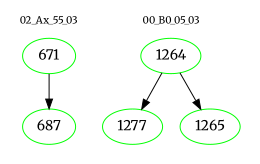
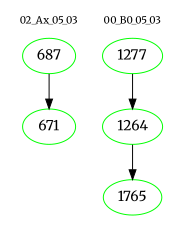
(49, 21) -> (49, 21)
(49, 87) -> (49, 87)
(154, 87) -> (133, 87)
(210, 127) -> (133, 197)
